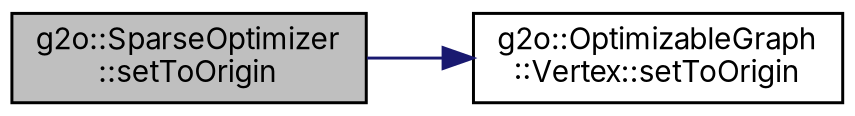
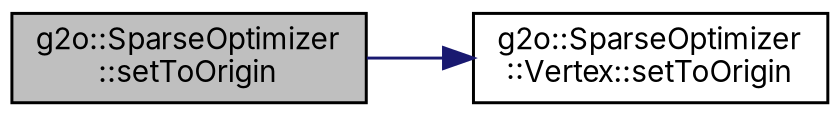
(658, 58) -> (651, 58)
